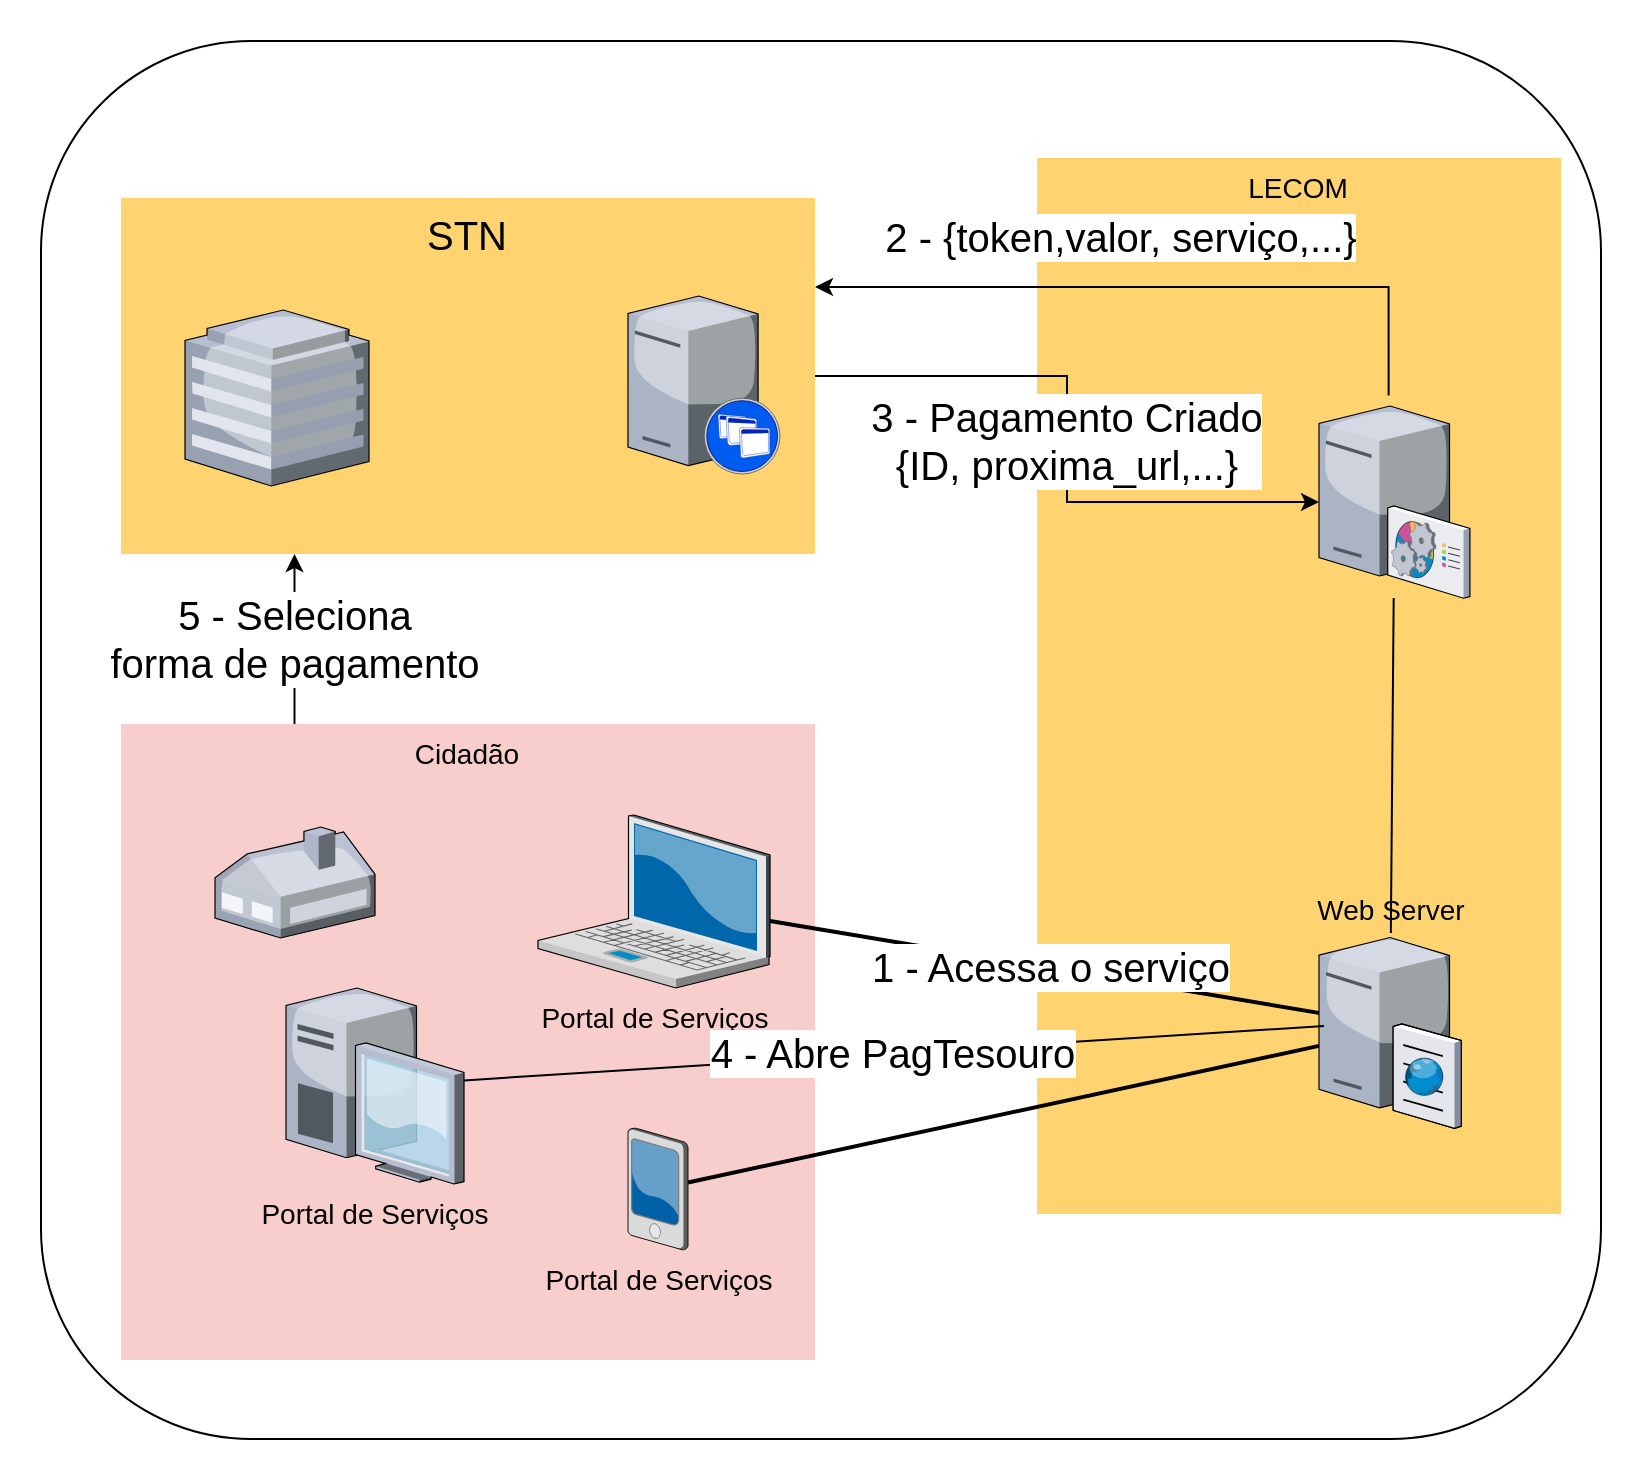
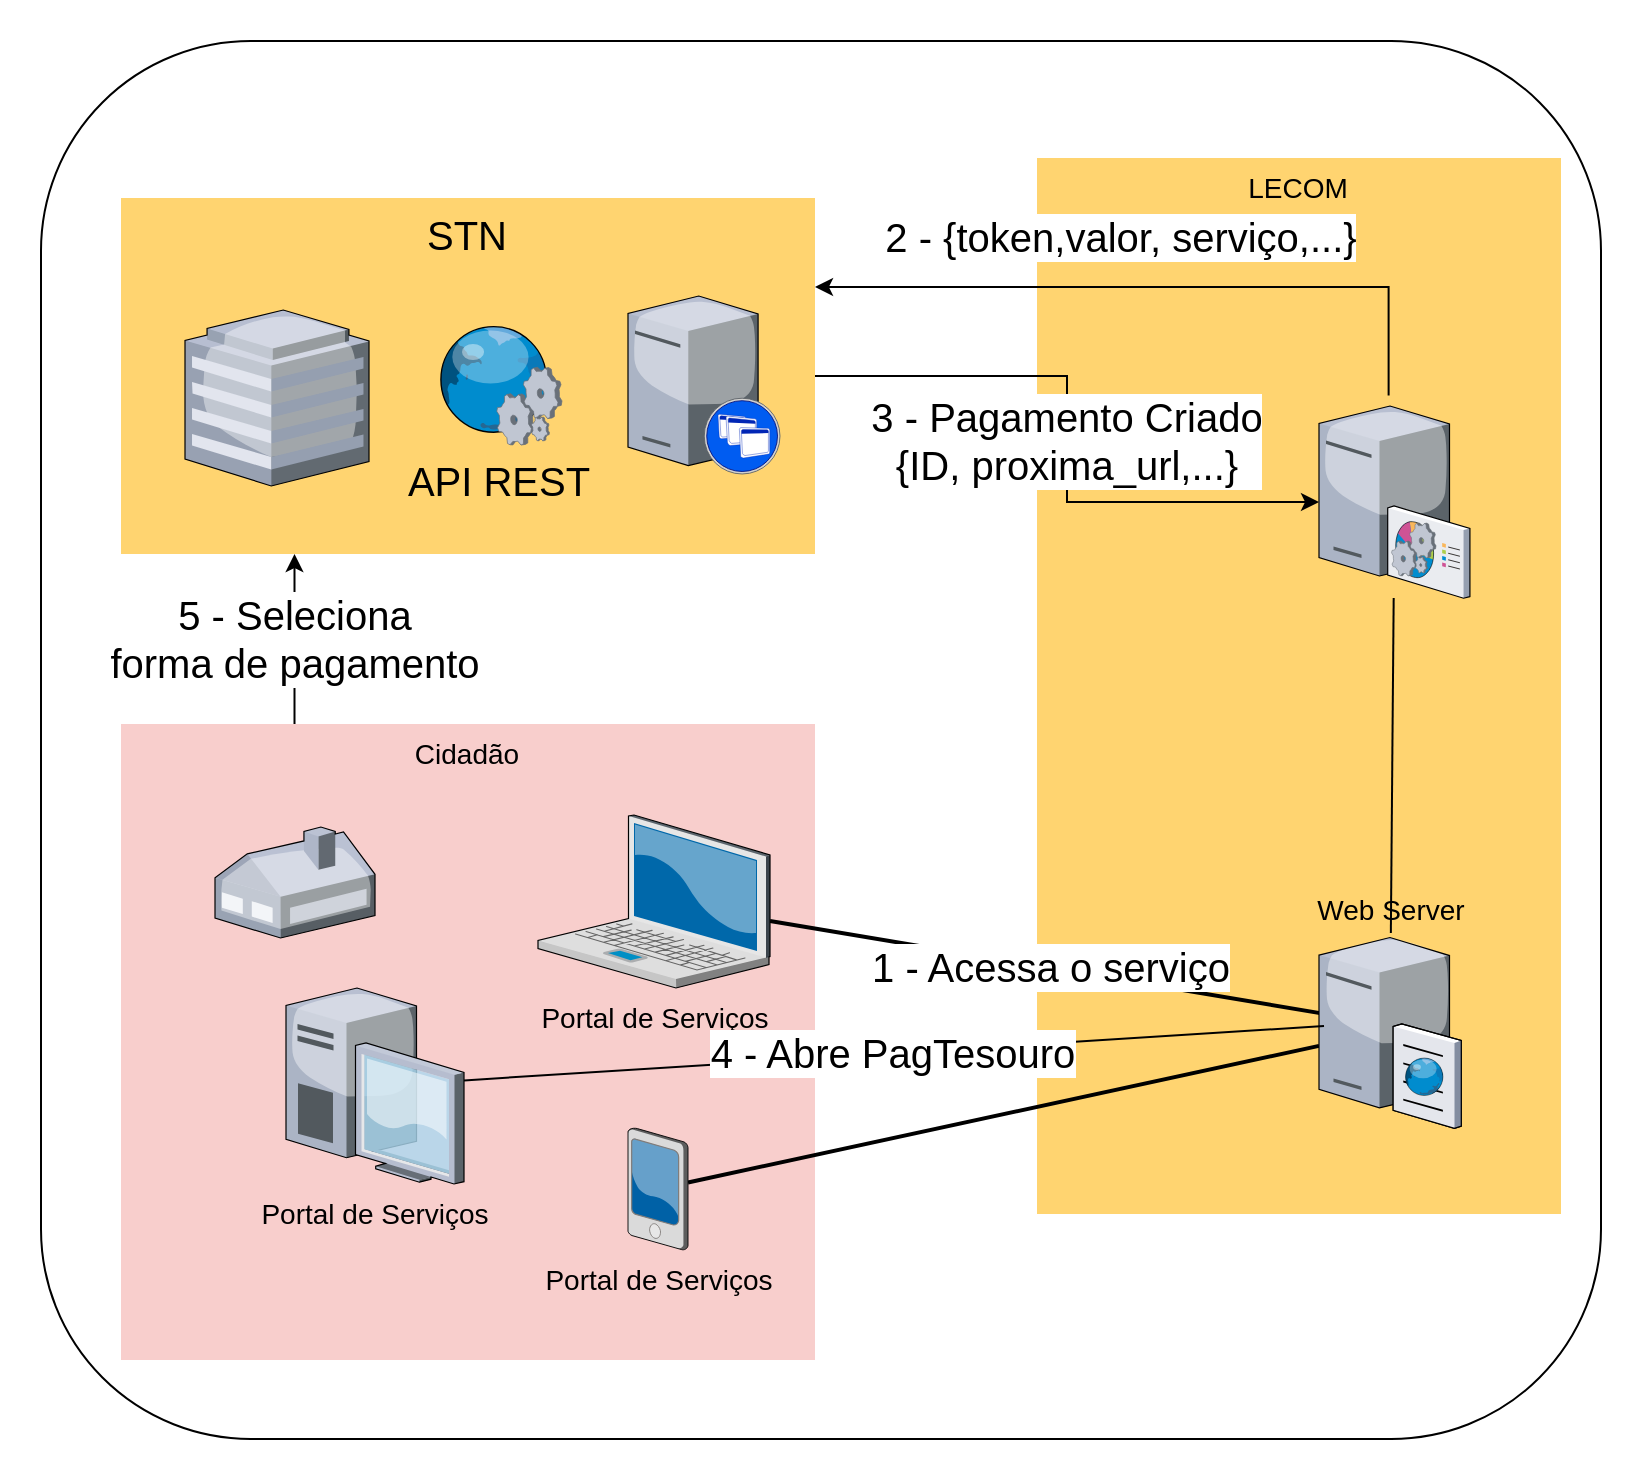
none -> (499, 385)
